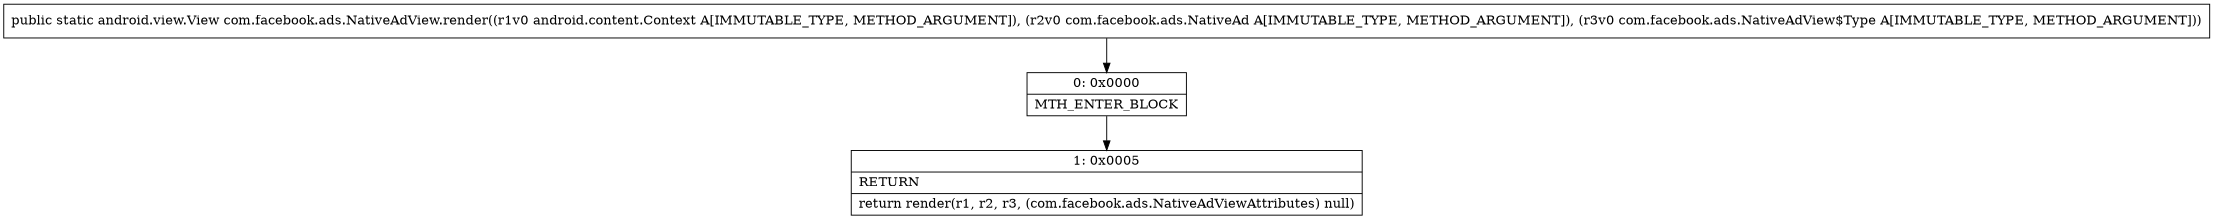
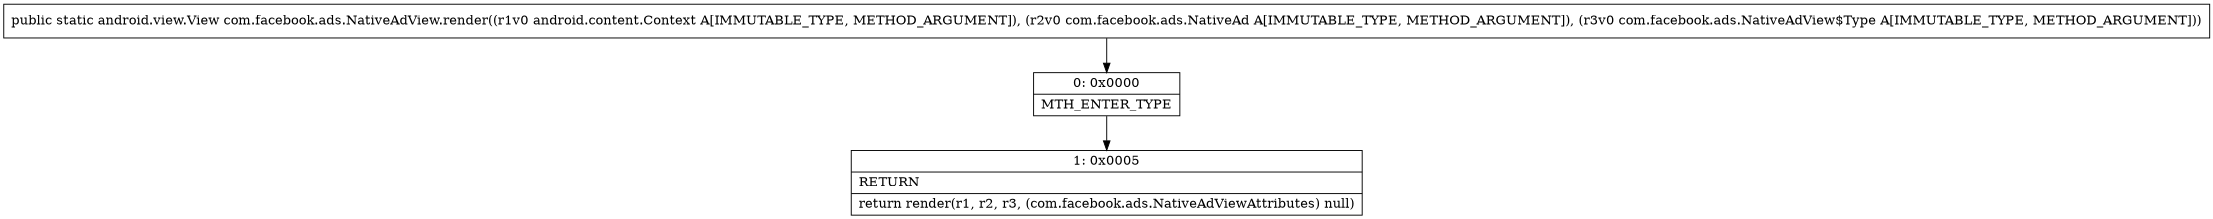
(1107, 105) -> (1107, 105)
